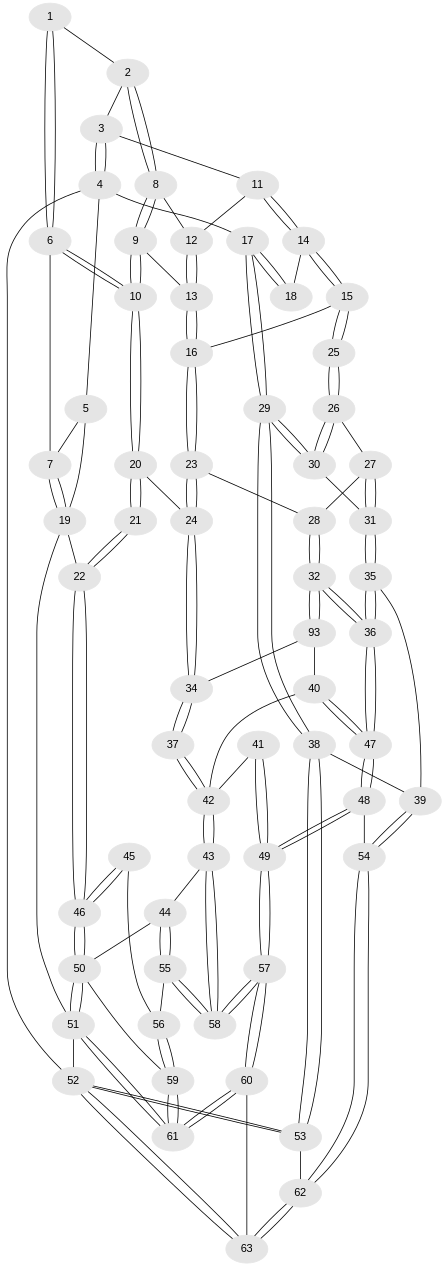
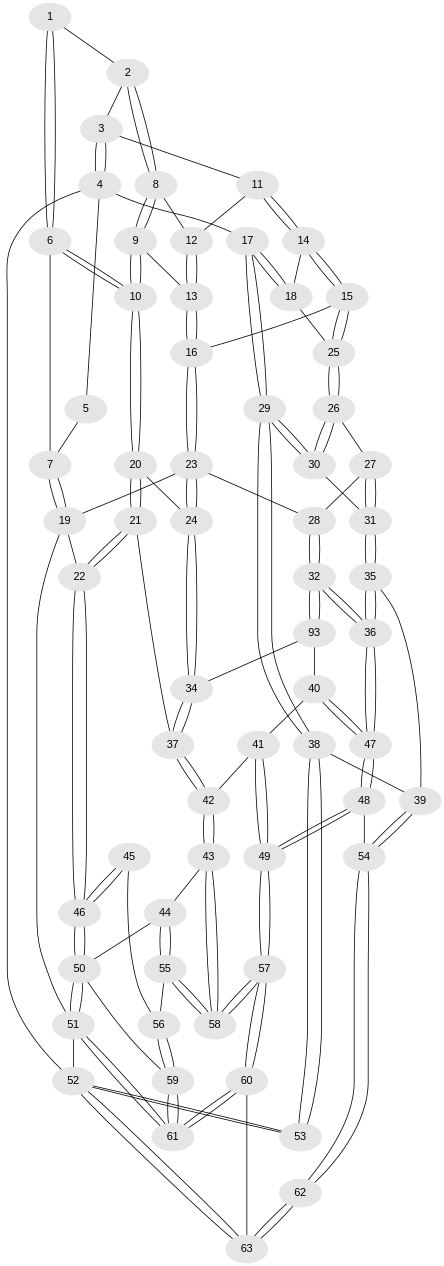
none -> (313, 325)
(81, 466) -> (124, 496)
none -> (152, 633)
(236, 726) -> (284, 719)
(301, 1165) -> none
